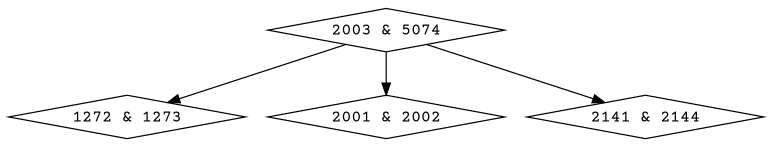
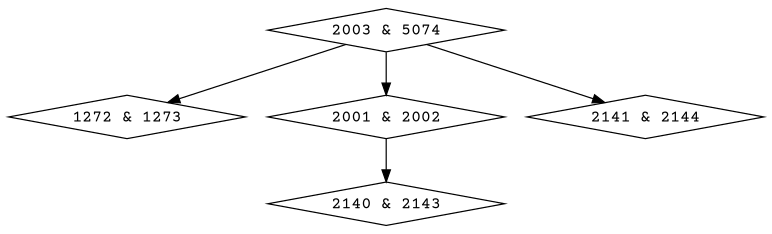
none -> (386, 204)
